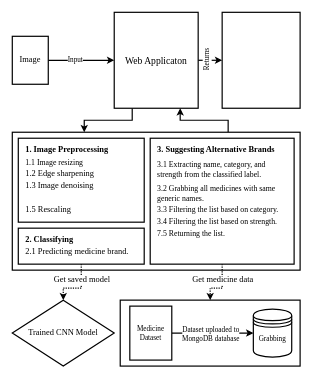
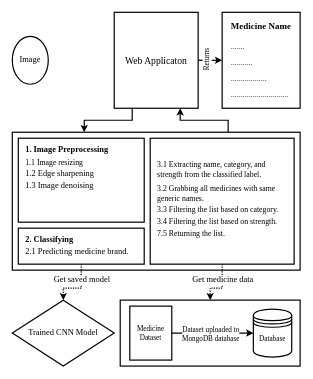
(30, 60) -> (30, 60)
(78, 60) -> none
none -> (261, 60)
(222, 150) -> none
(81, 210) -> none
(273, 339) -> (273, 339)
